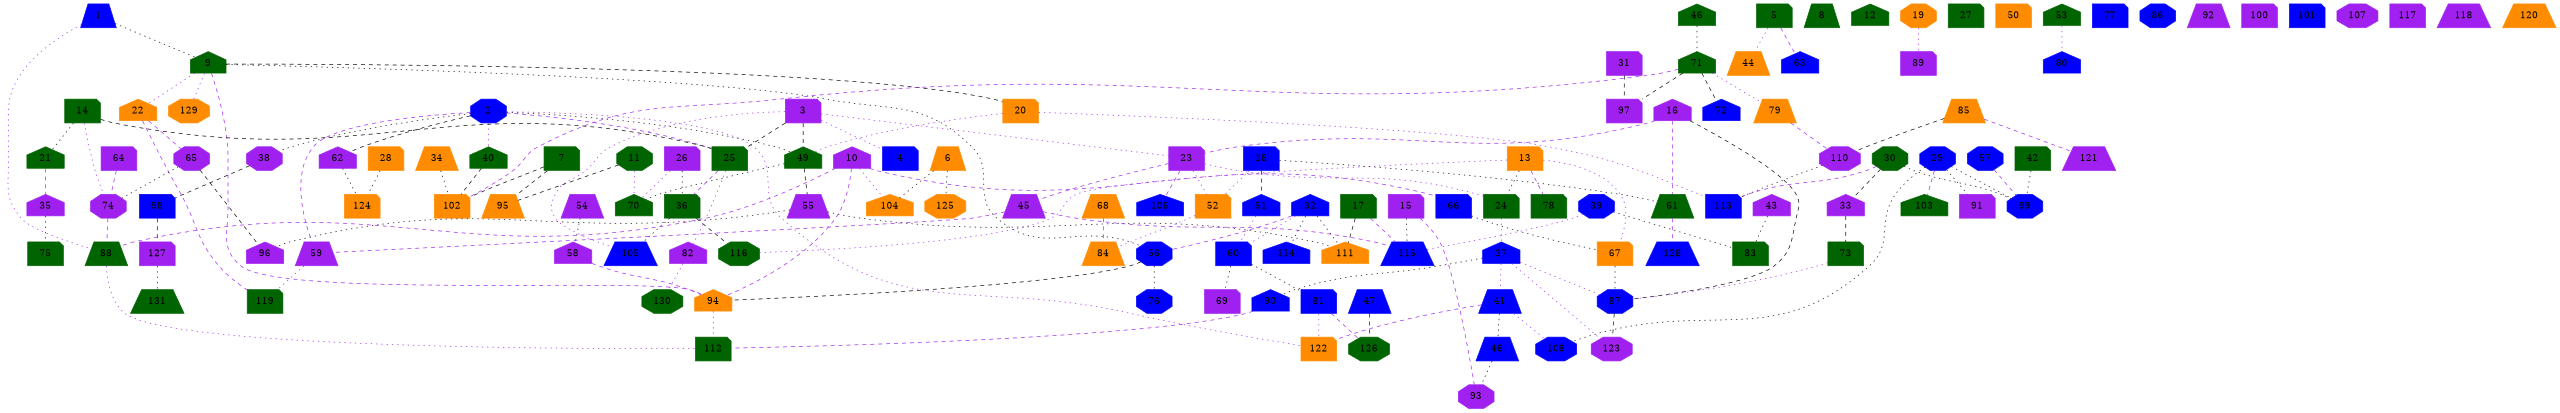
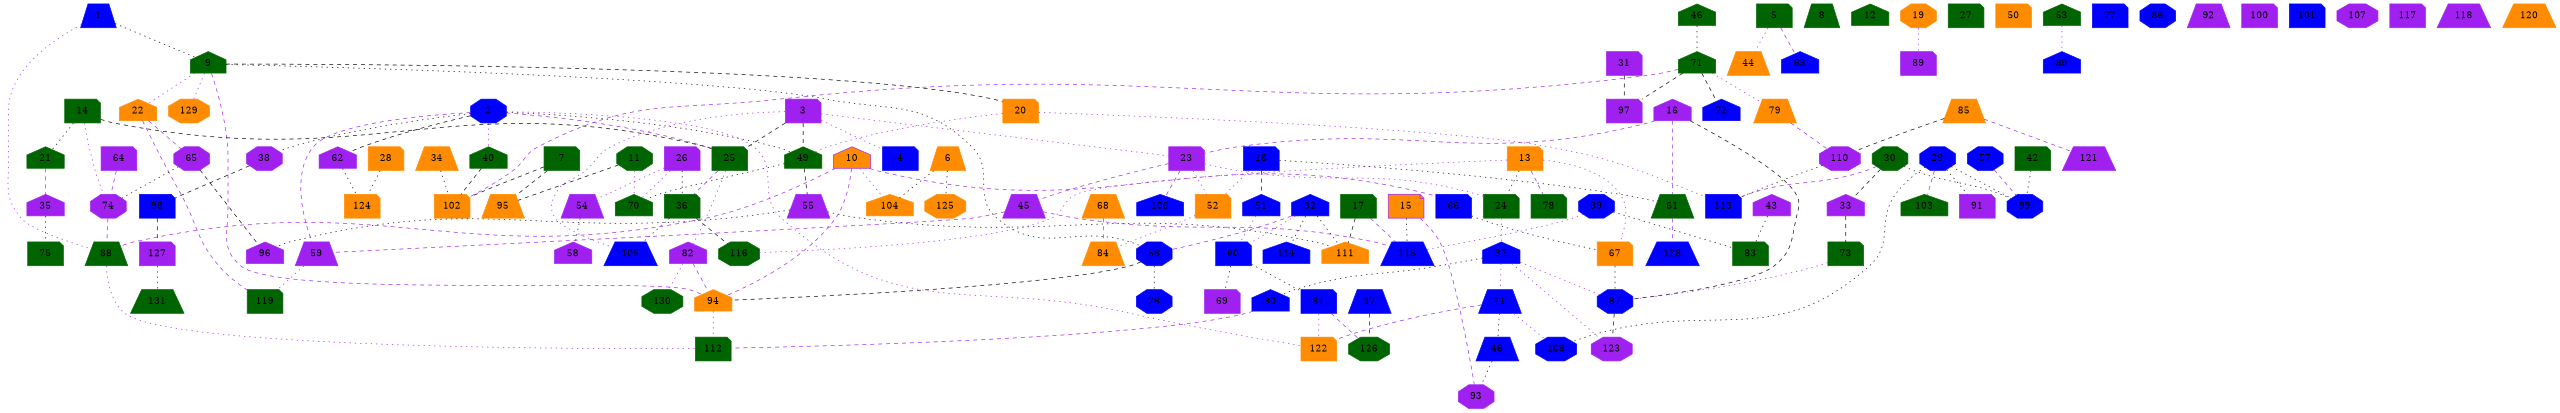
(852, 159) -> (852, 159)
none -> (629, 184)
(1406, 206) -> (1406, 206)
(647, 278) -> (701, 278)
